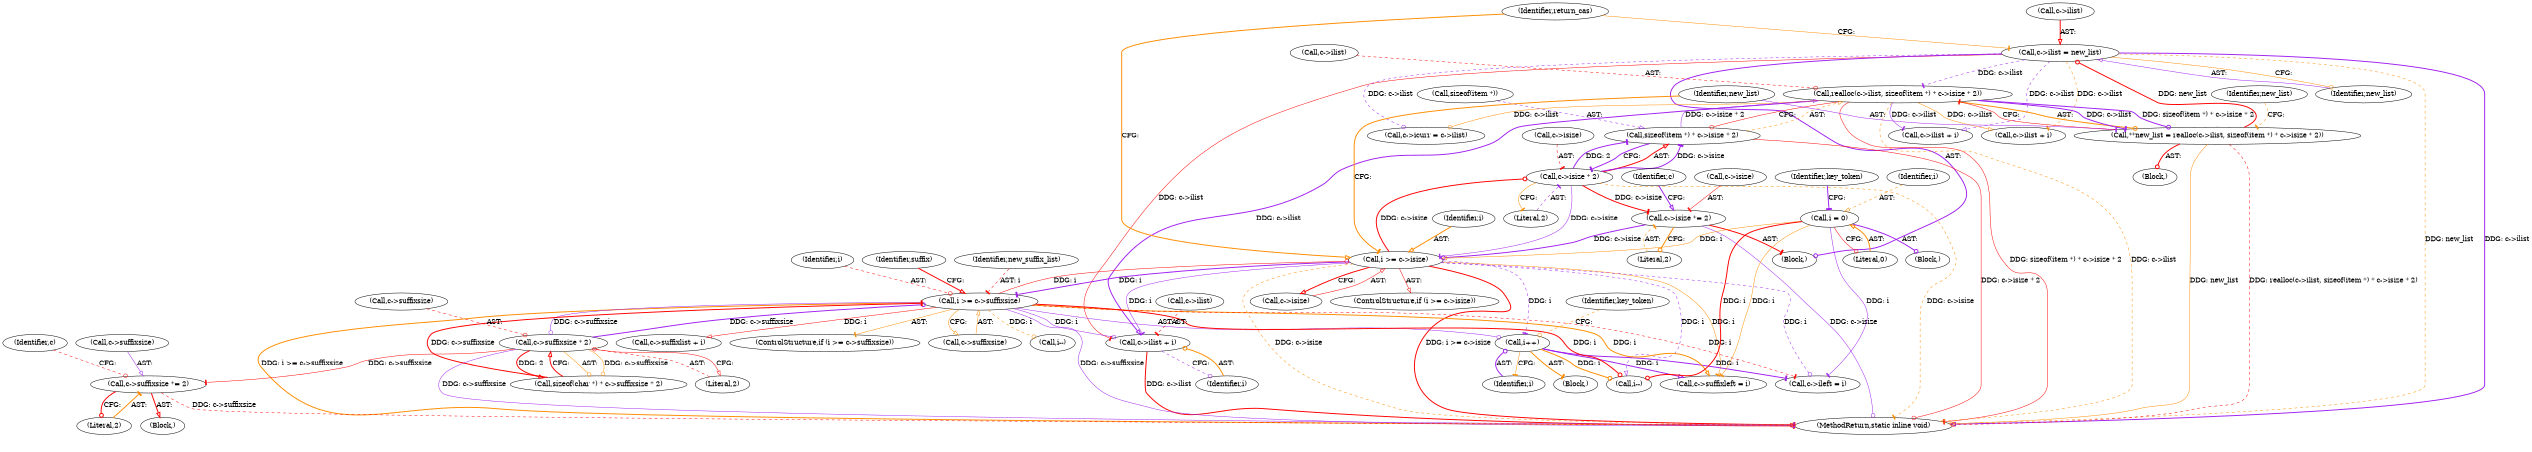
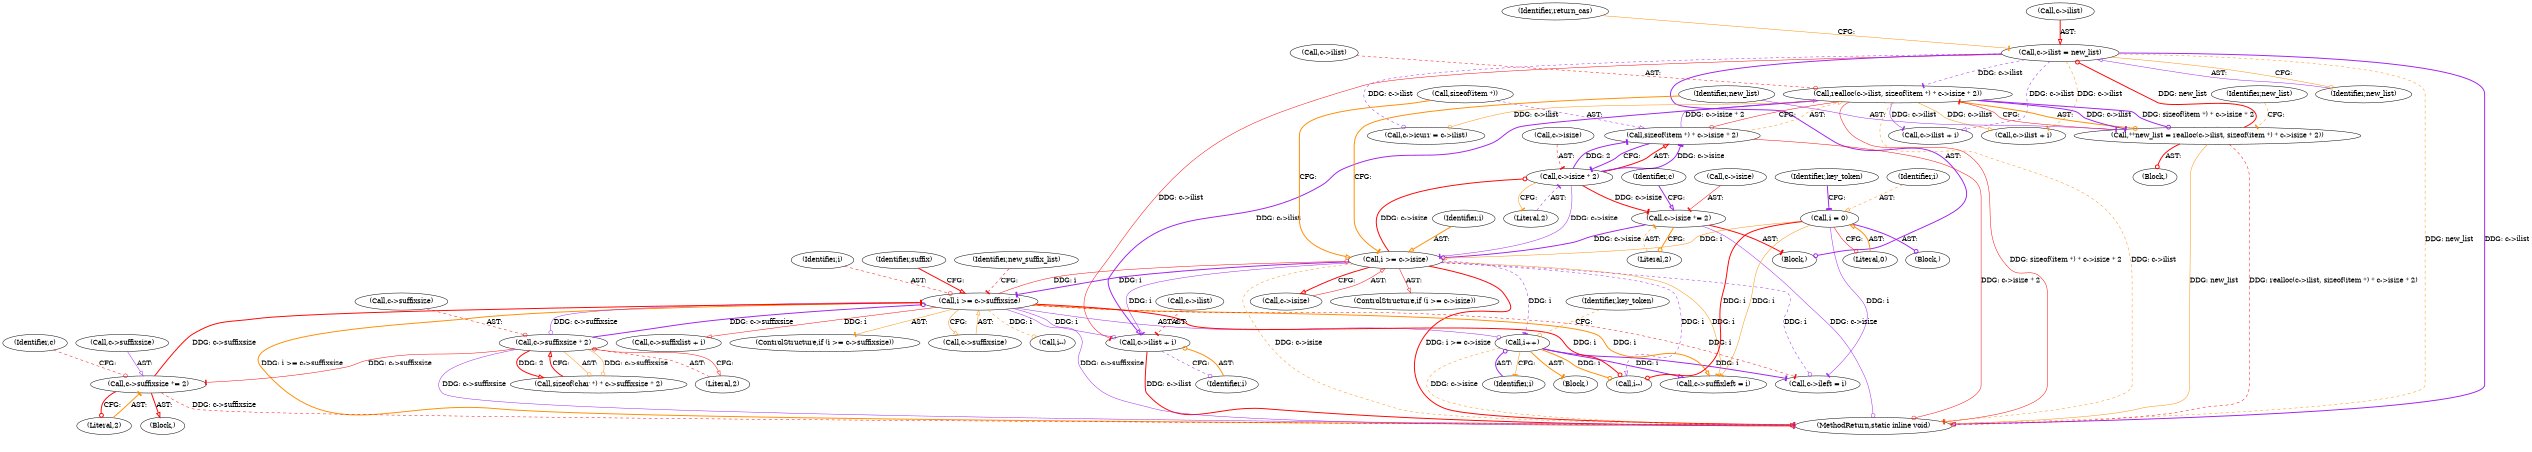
(1122, 58) -> (1299, 139)
(1871, 190) -> (1528, 415)
(1010, 281) -> (1010, 281)
(605, 315) -> (526, 309)
